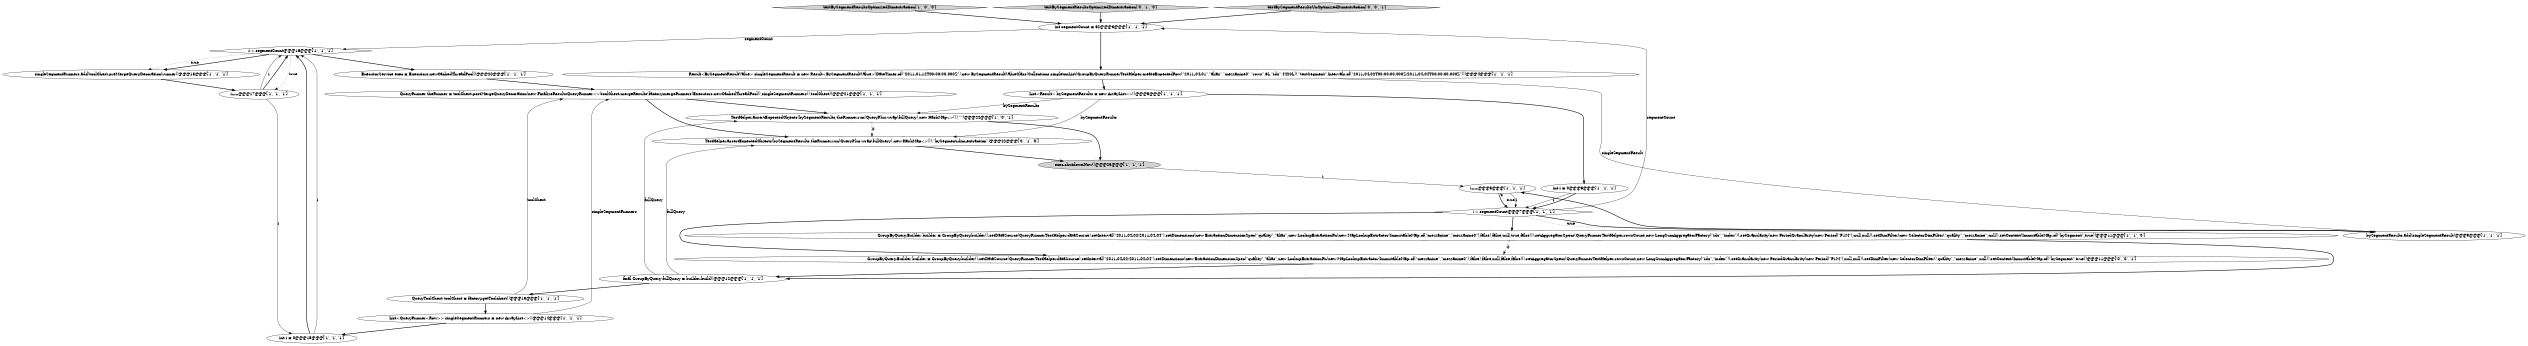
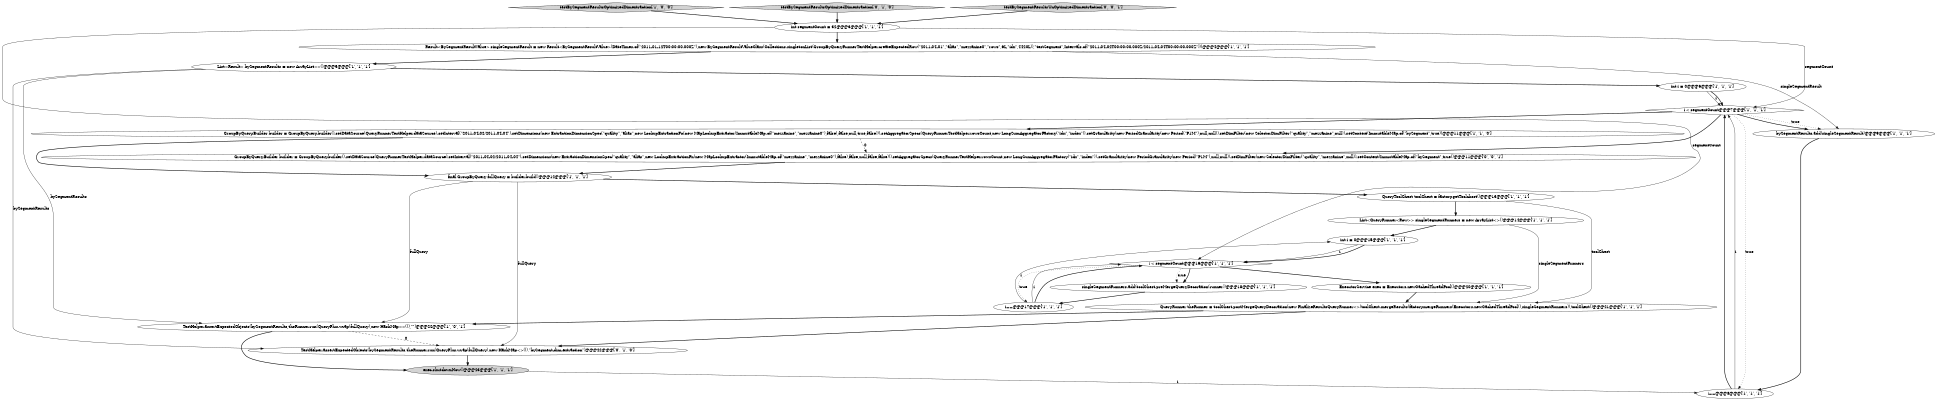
(1518, 39) -> (1400, 33)
